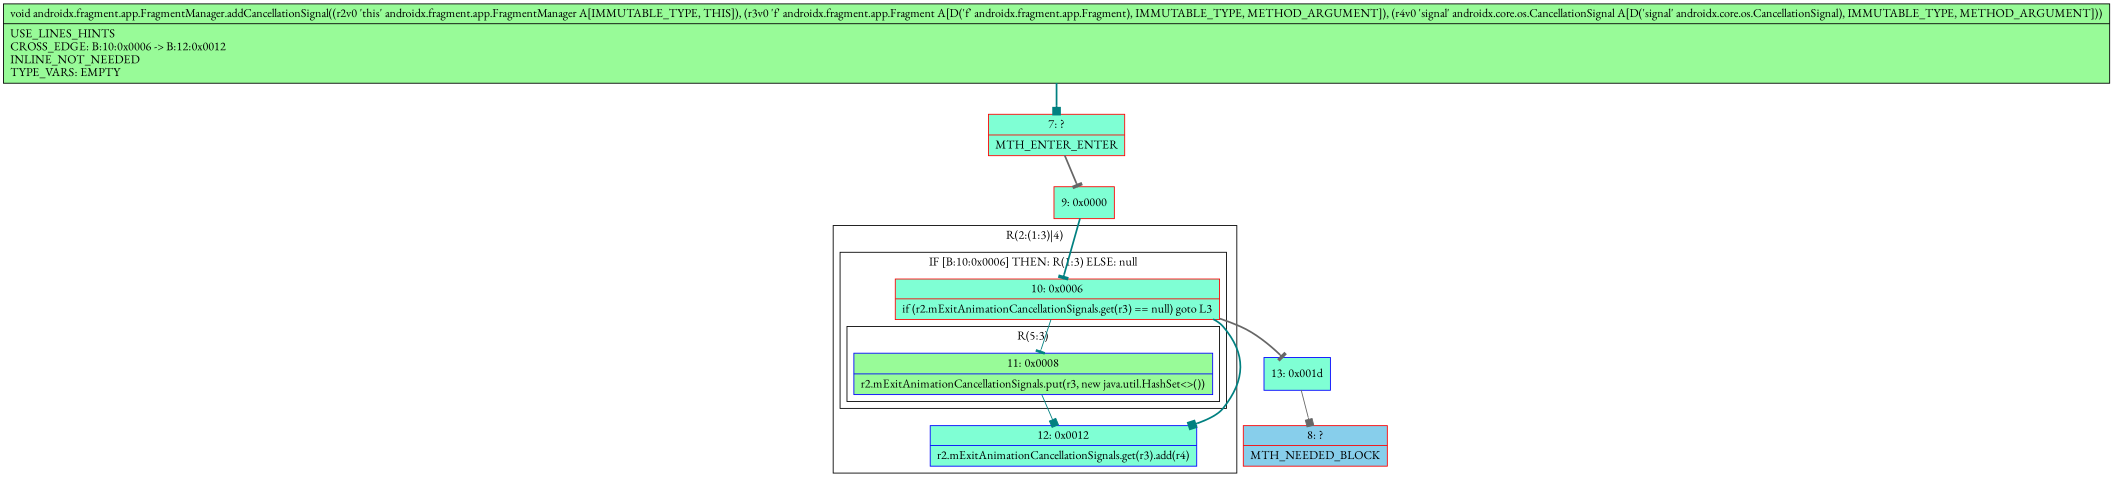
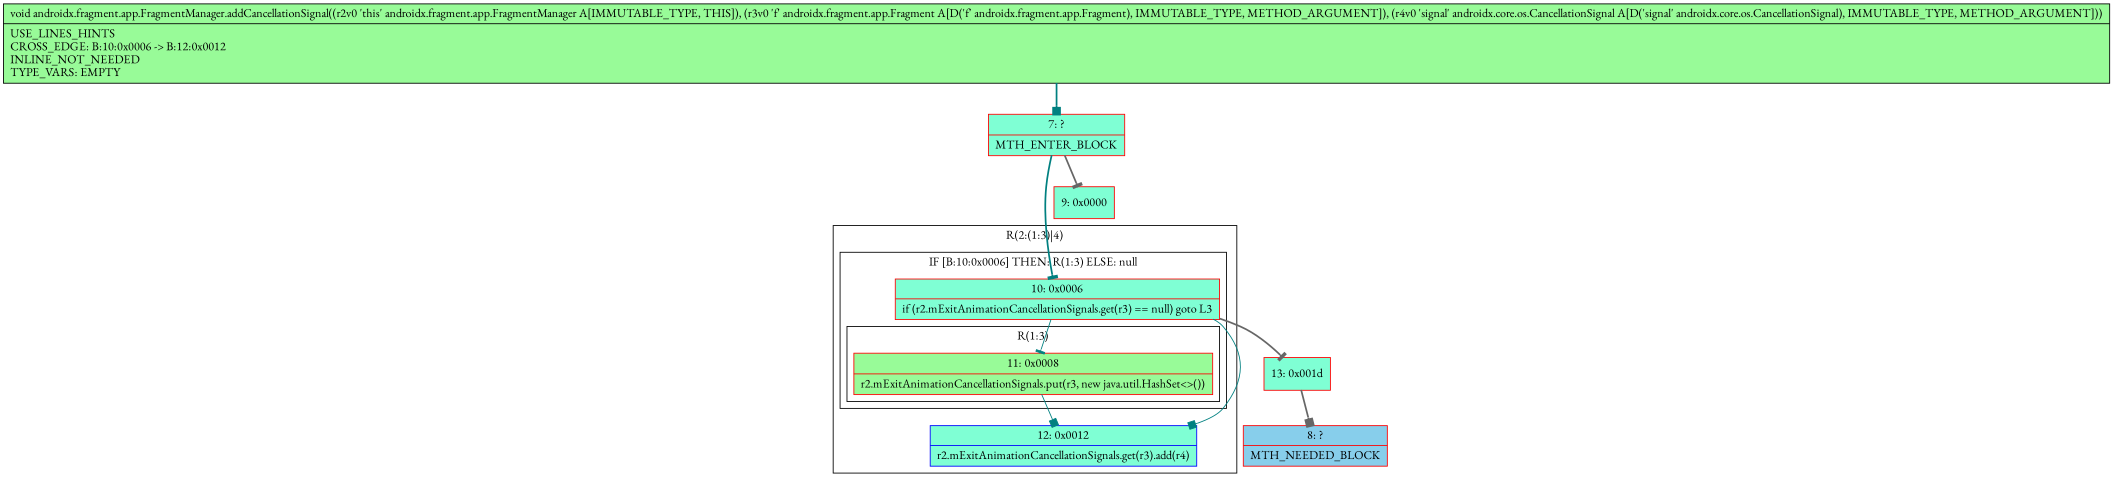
(1057, 145) -> (1057, 145)
(1072, 247) -> (1045, 215)
(1033, 336) -> (1033, 336)
(1033, 374) -> (1033, 374)
(1297, 374) -> (1297, 374)
(1239, 376) -> (1239, 376)
(1305, 404) -> (1305, 404)
